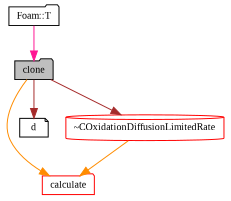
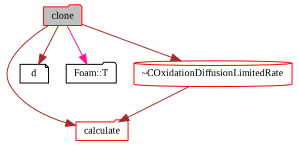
(34, 38) -> (75, 41)
(34, 70) -> (63, 16)
(7, 130) -> (9, 81)
(108, 155) -> (158, 102)
